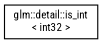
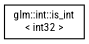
(51, 22) -> (44, 22)
